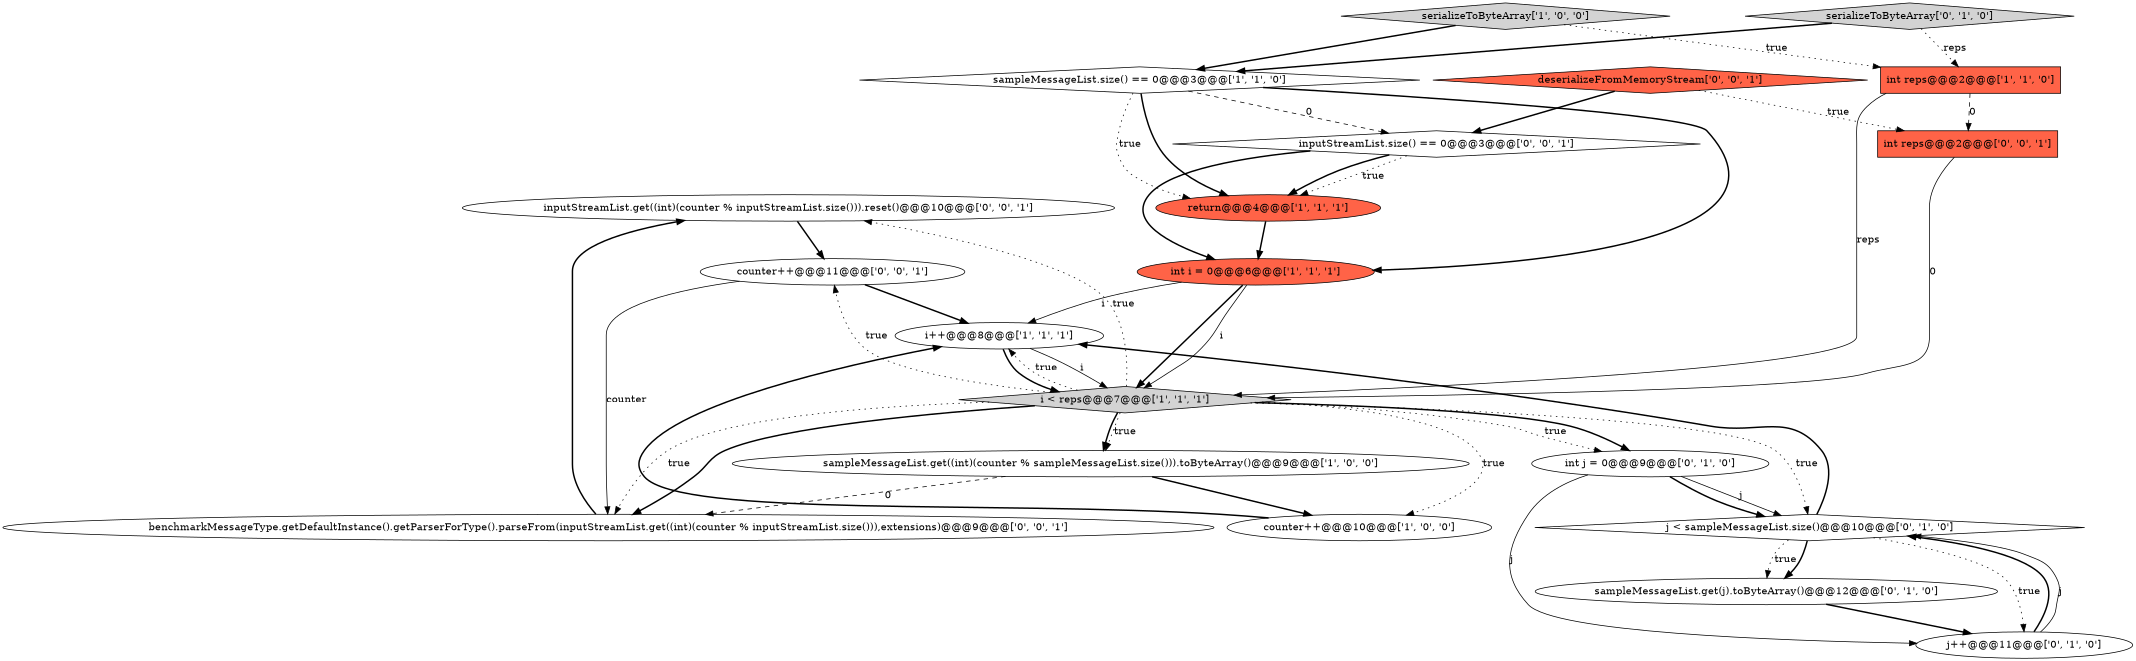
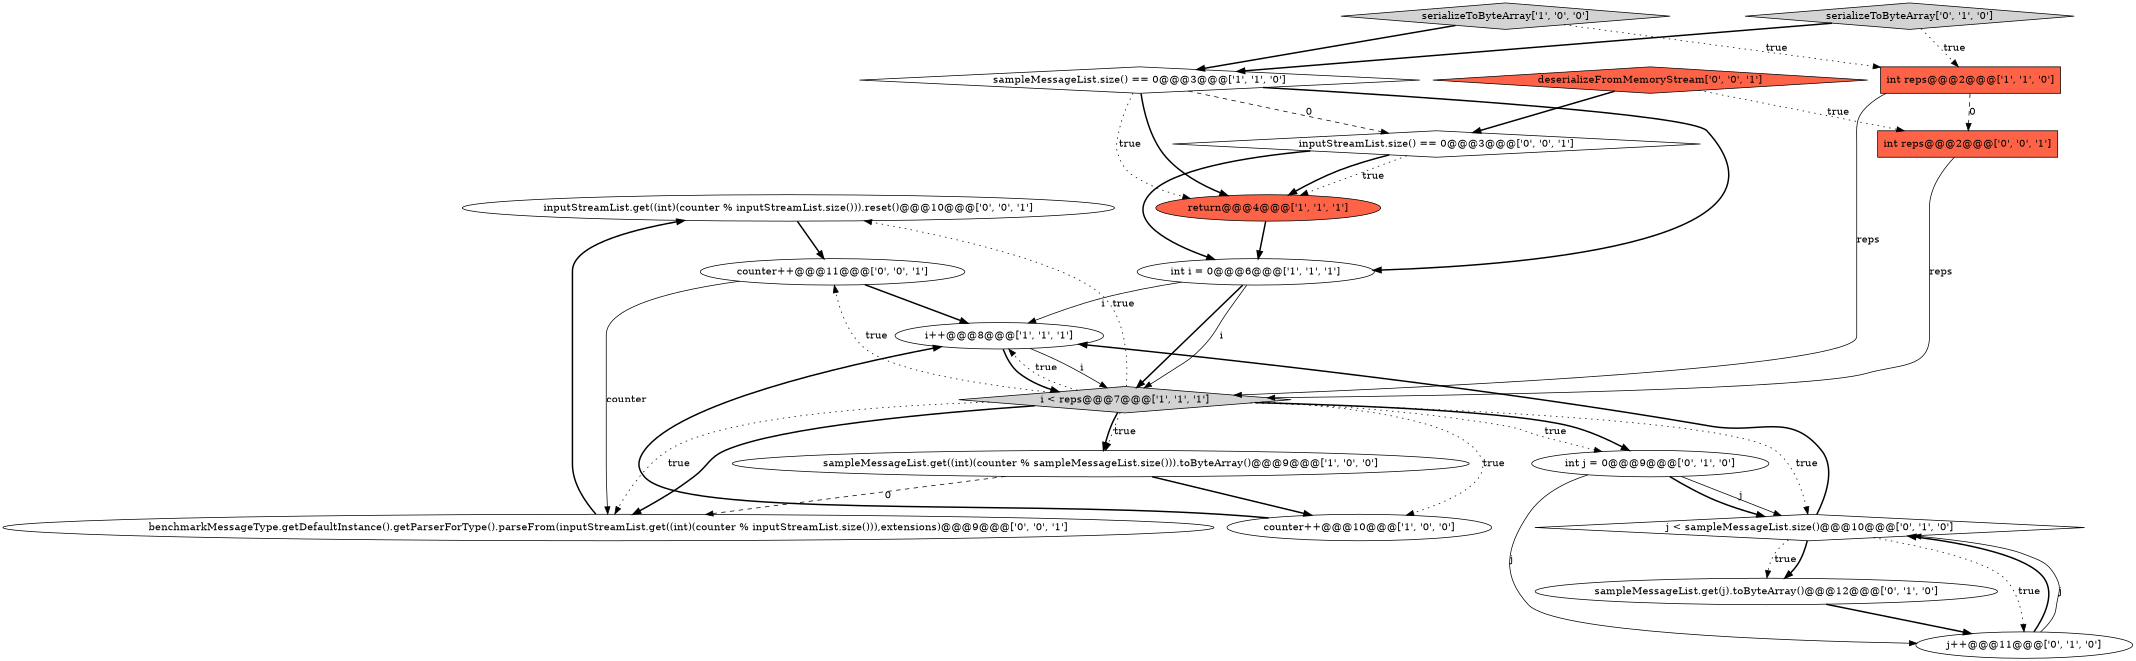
(1955, 48) -> (1955, 48)
(1256, 272) -> (1256, 272)
(1933, 272) -> (1941, 272)
